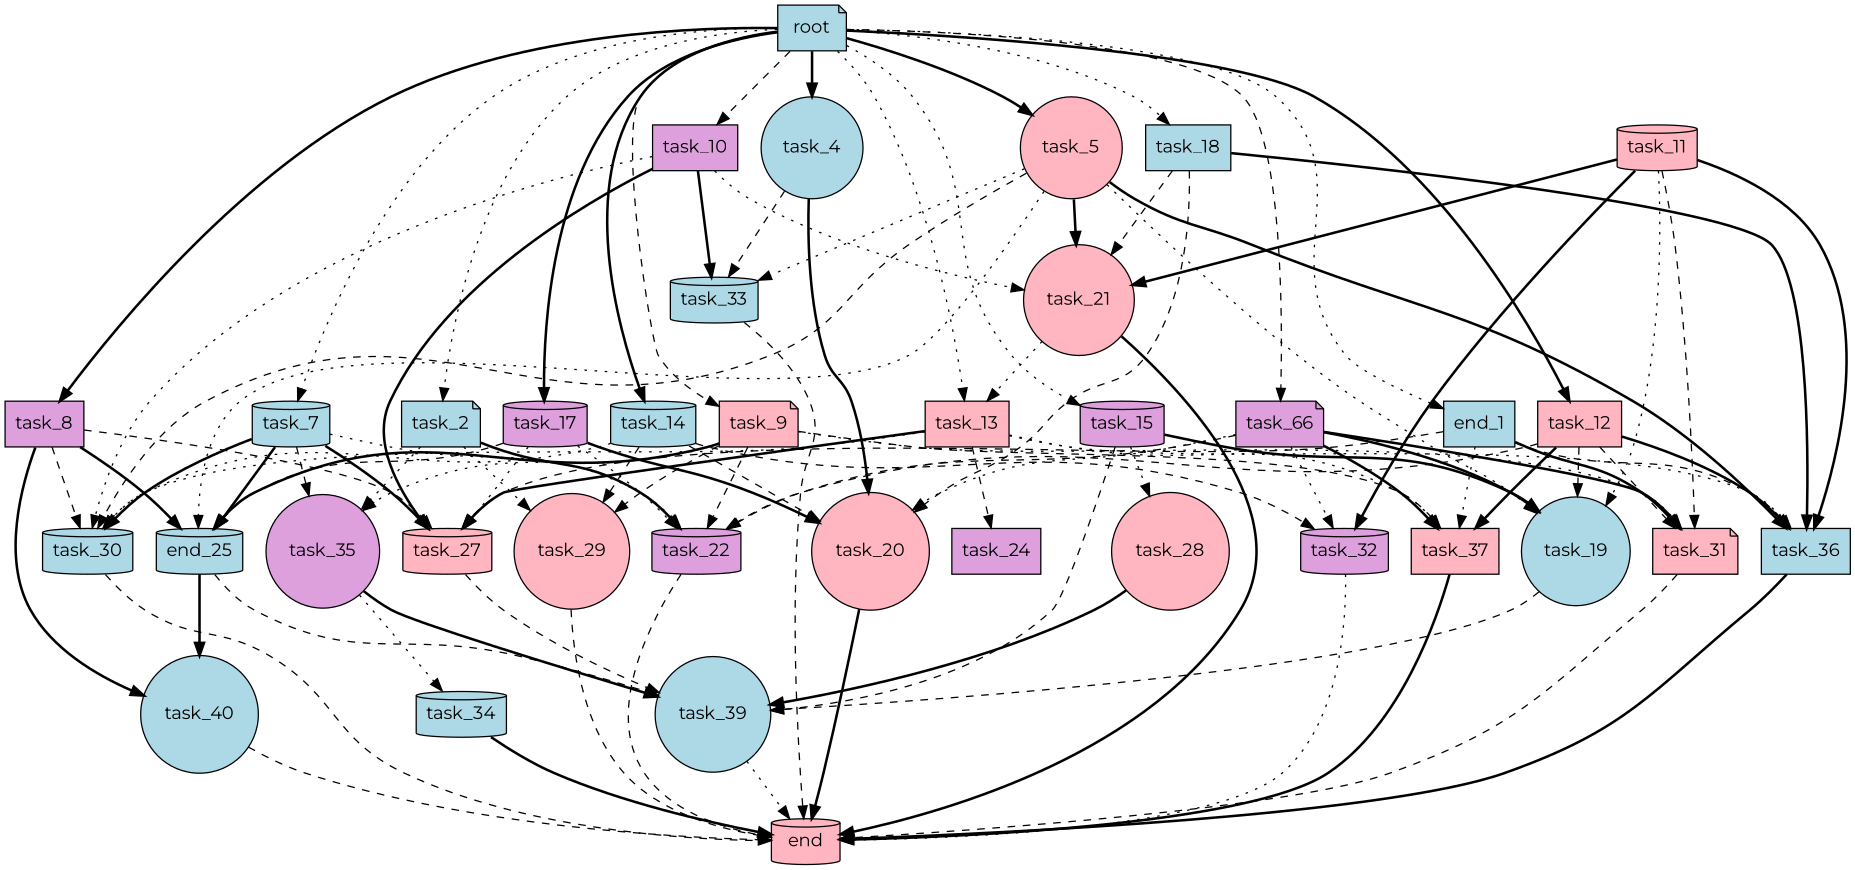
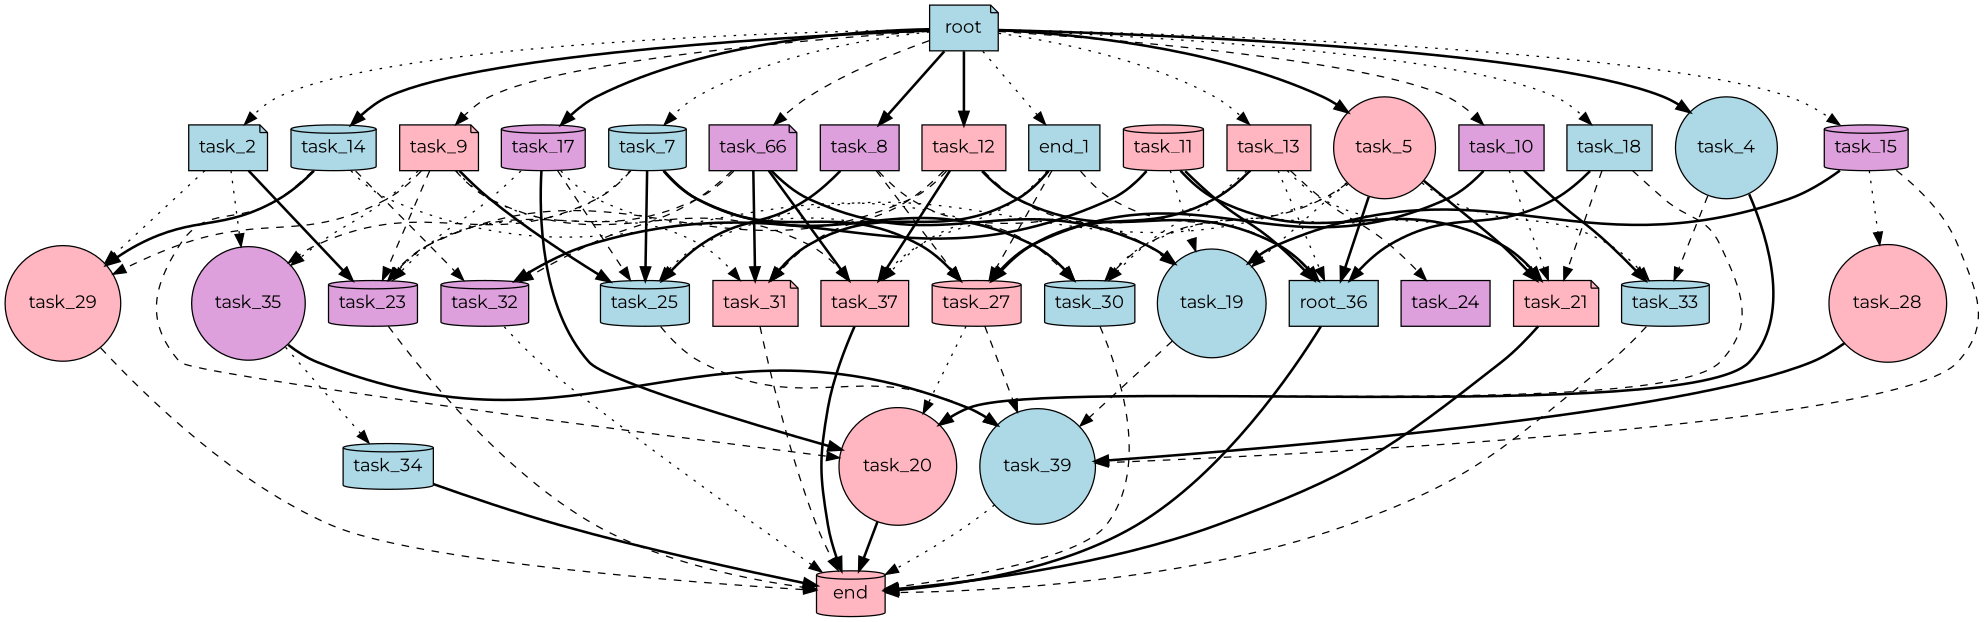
(1079, 300) -> (1556, 303)
(1014, 372) -> (1409, 221)
(625, 469) -> (181, 228)
(997, 471) -> (947, 364)
(1309, 482) -> (634, 227)
(200, 551) -> (645, 303)
(696, 551) -> (373, 303)
(1806, 551) -> (1334, 303)
(200, 714) -> none
